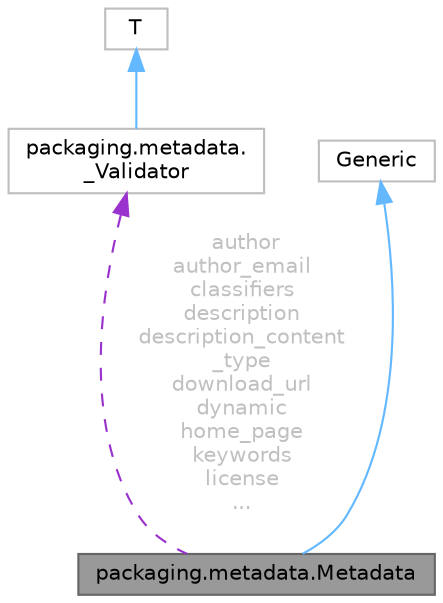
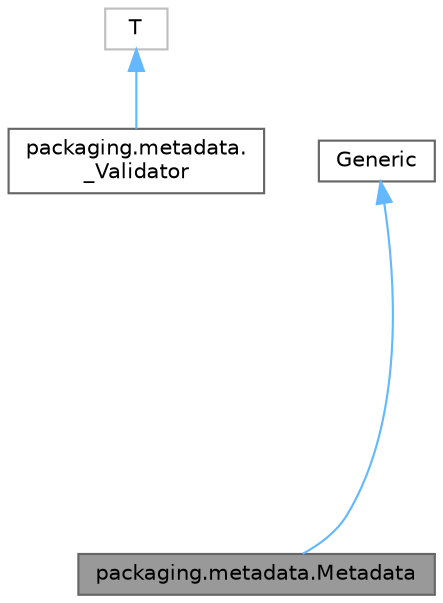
(136, 161) -> (136, 161)
(377, 161) -> (377, 161)
(102, 399) -> none
